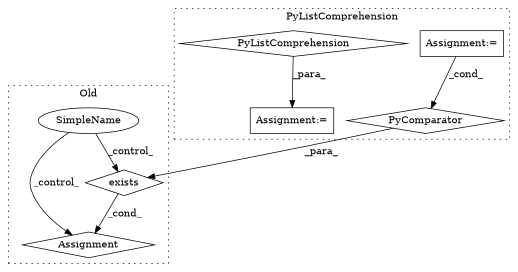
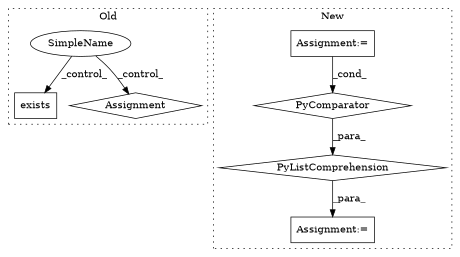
(342, 17) -> (333, 17)
(274, 153) -> (333, 133)
(124, 183) -> (36, 106)
(108, 210) -> none
